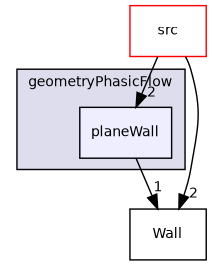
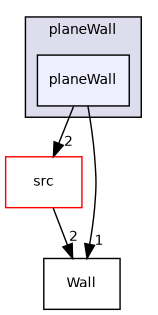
(149, 78) -> (66, 126)
(101, 83) -> (83, 30)
